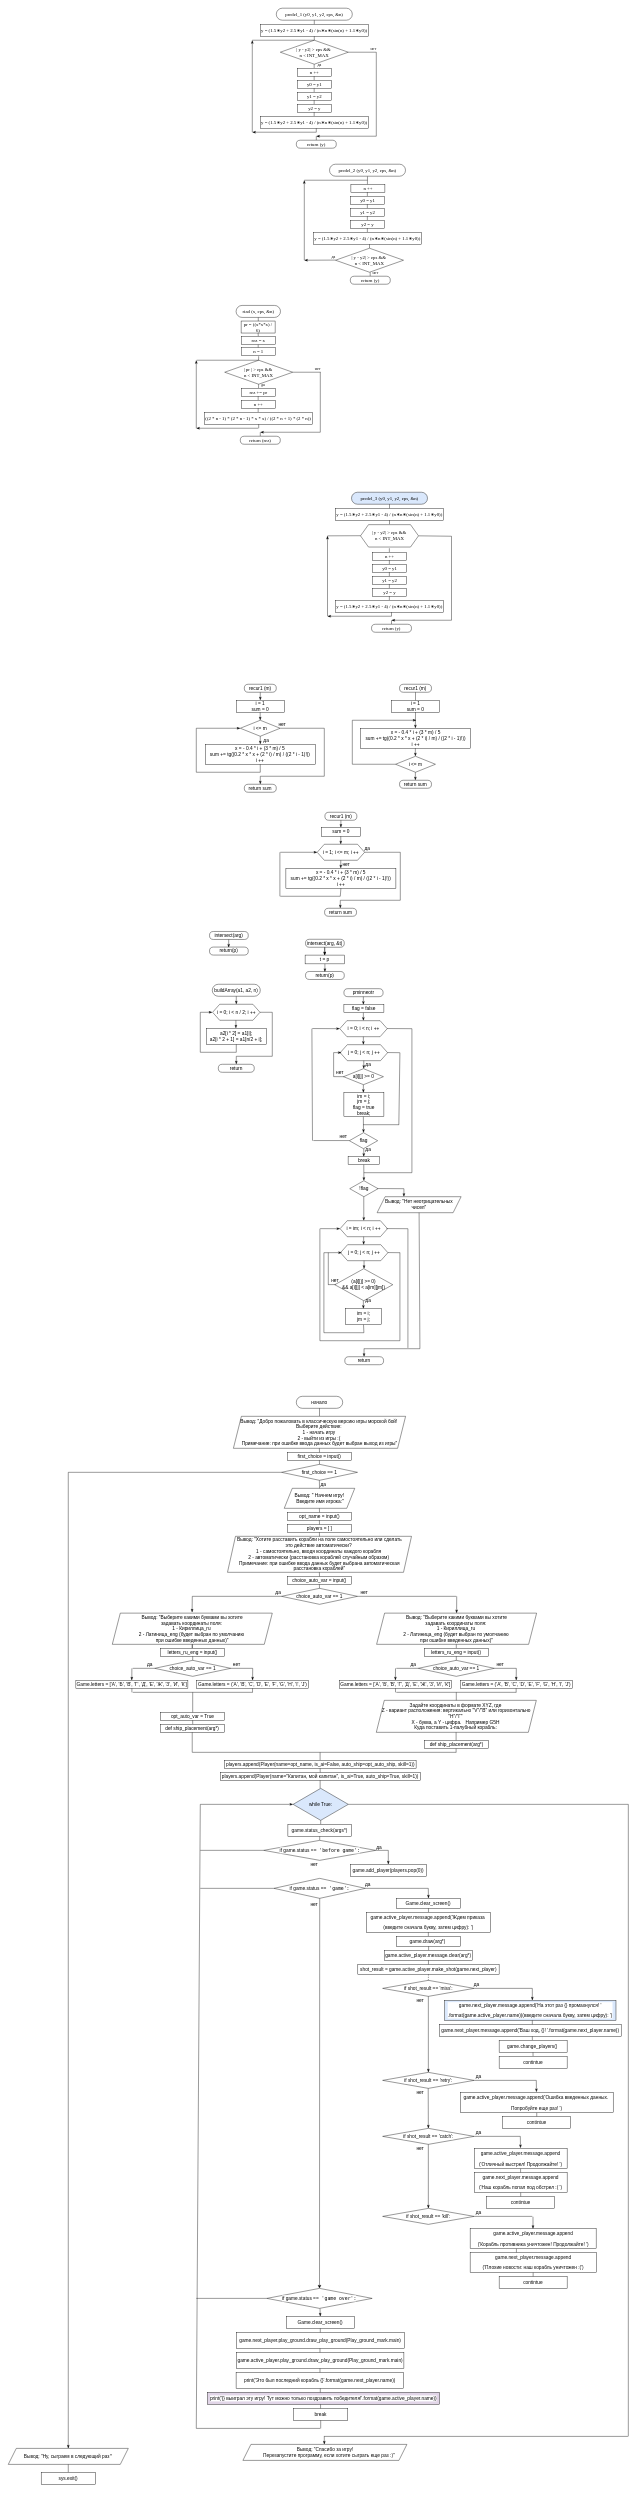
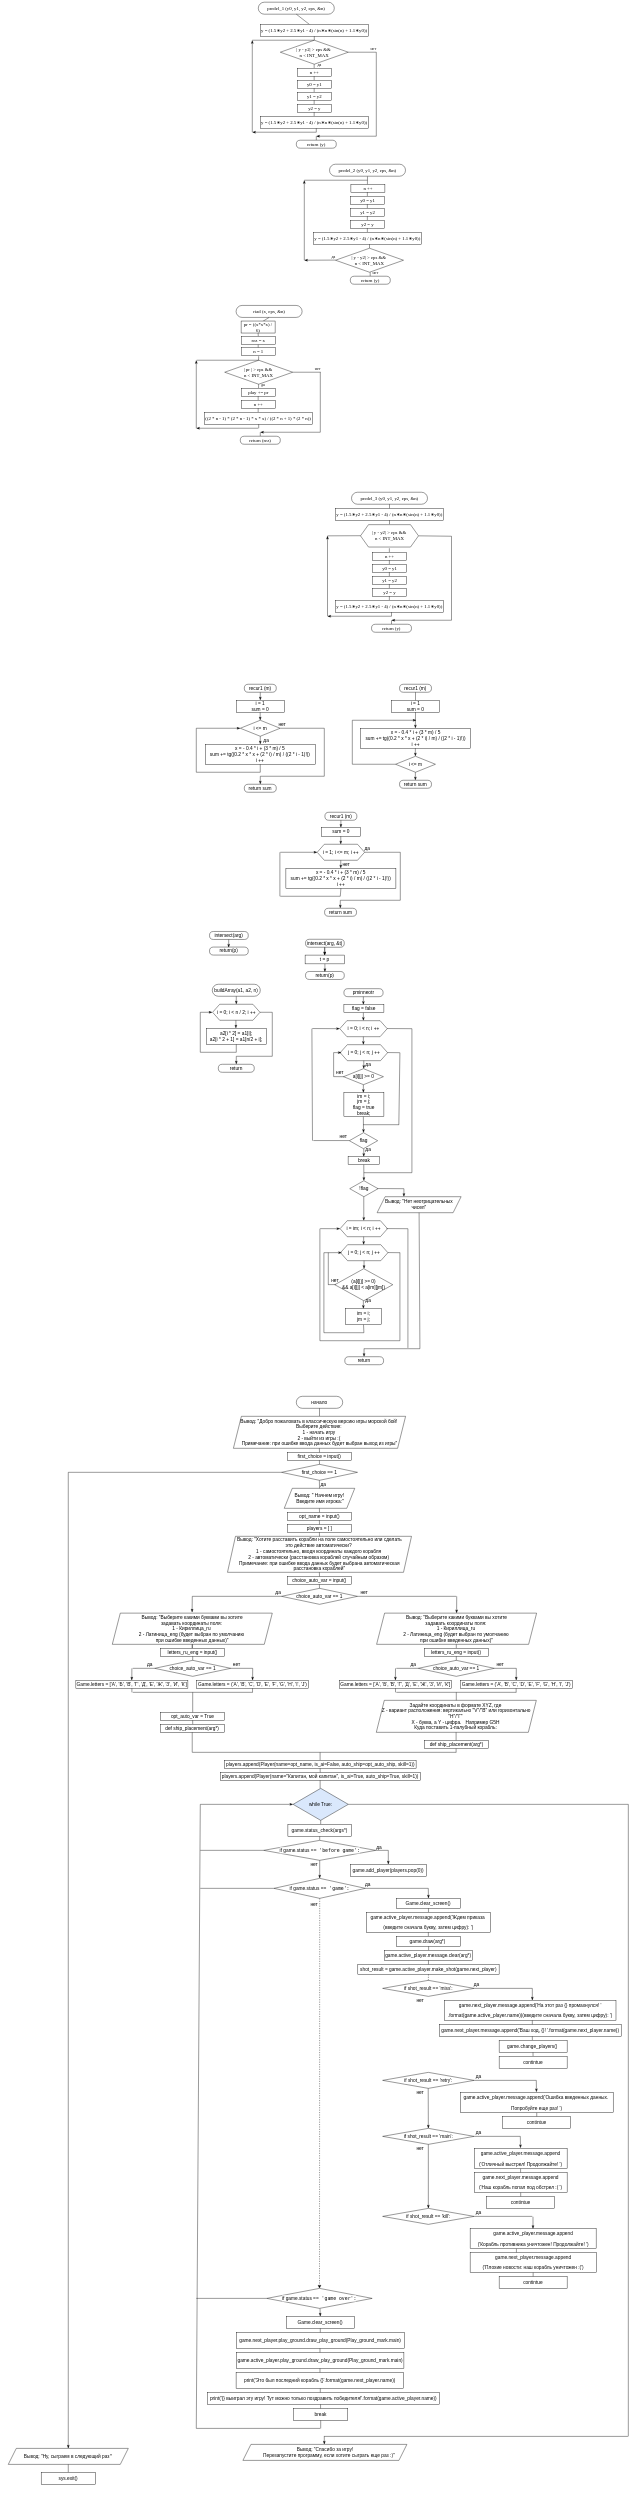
(314, 14) -> (296, 8)
(258, 311) -> (269, 311)
(258, 392) -> (258, 392)
(389, 498) -> (389, 498)
none -> (320, 1874)
(530, 2010) -> (530, 2010)
(428, 2068) -> none
(320, 2091) -> (320, 2091)
(428, 2136) -> (428, 2136)
(323, 2398) -> (323, 2398)
